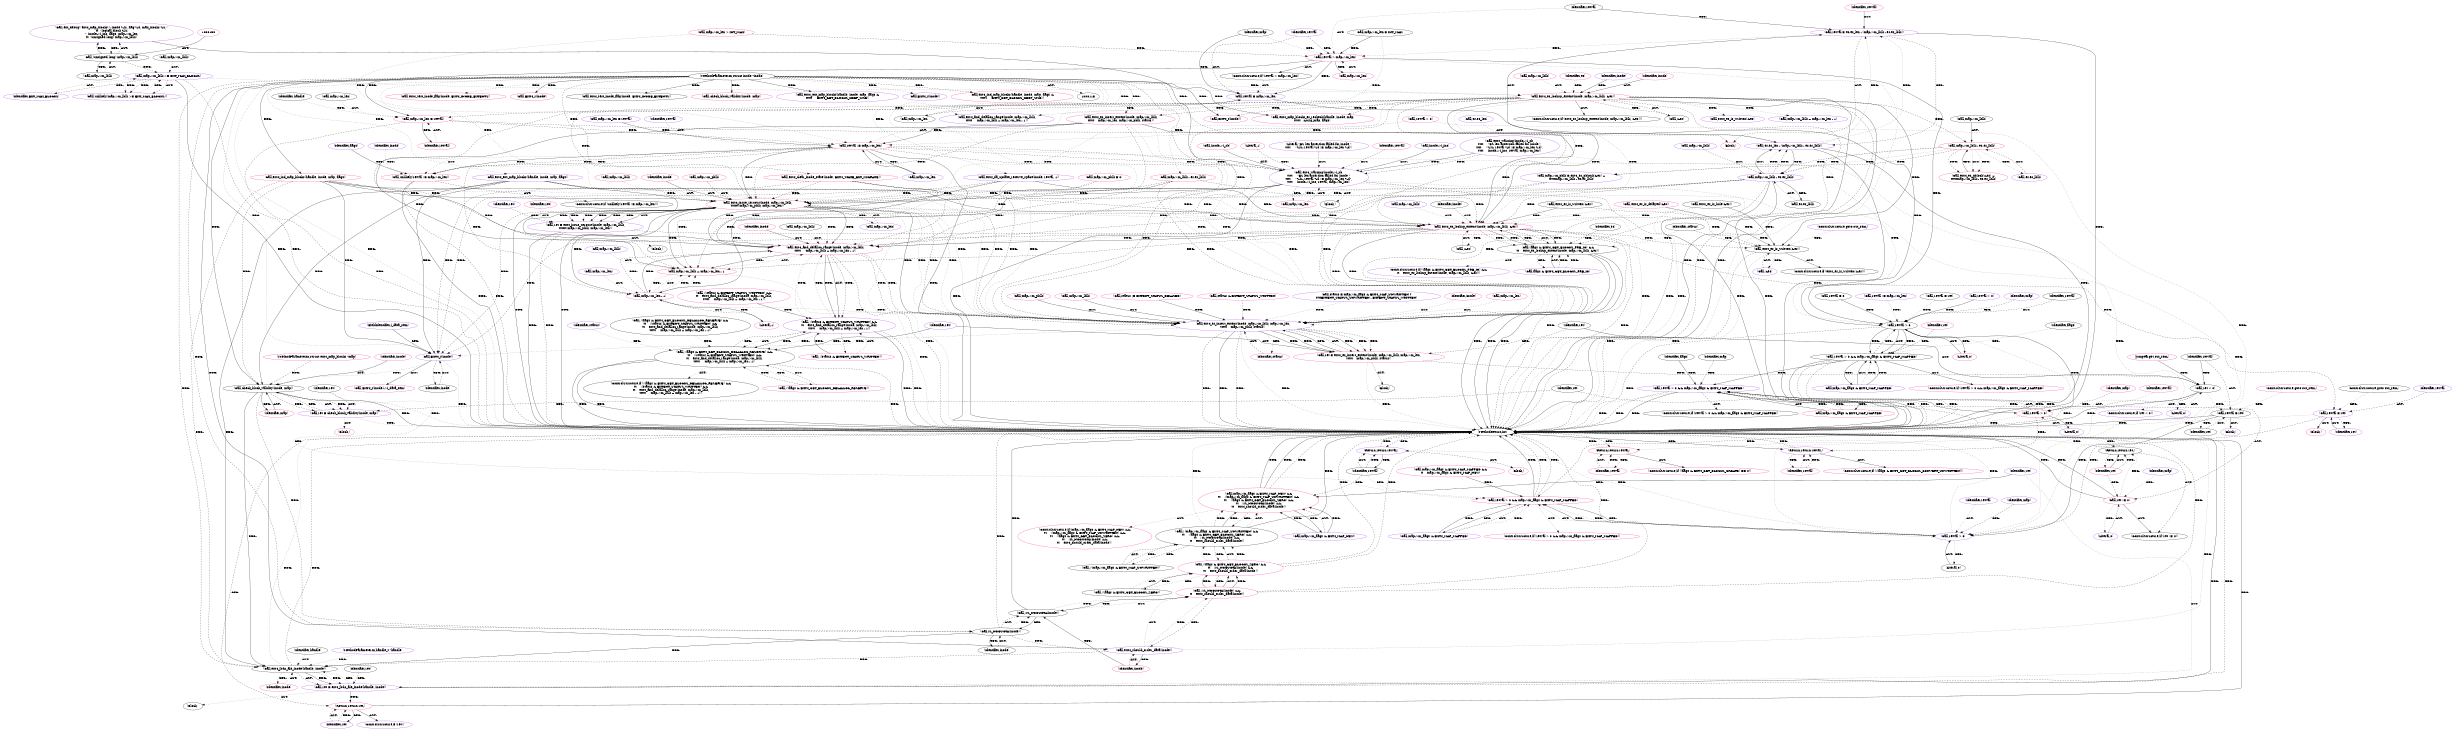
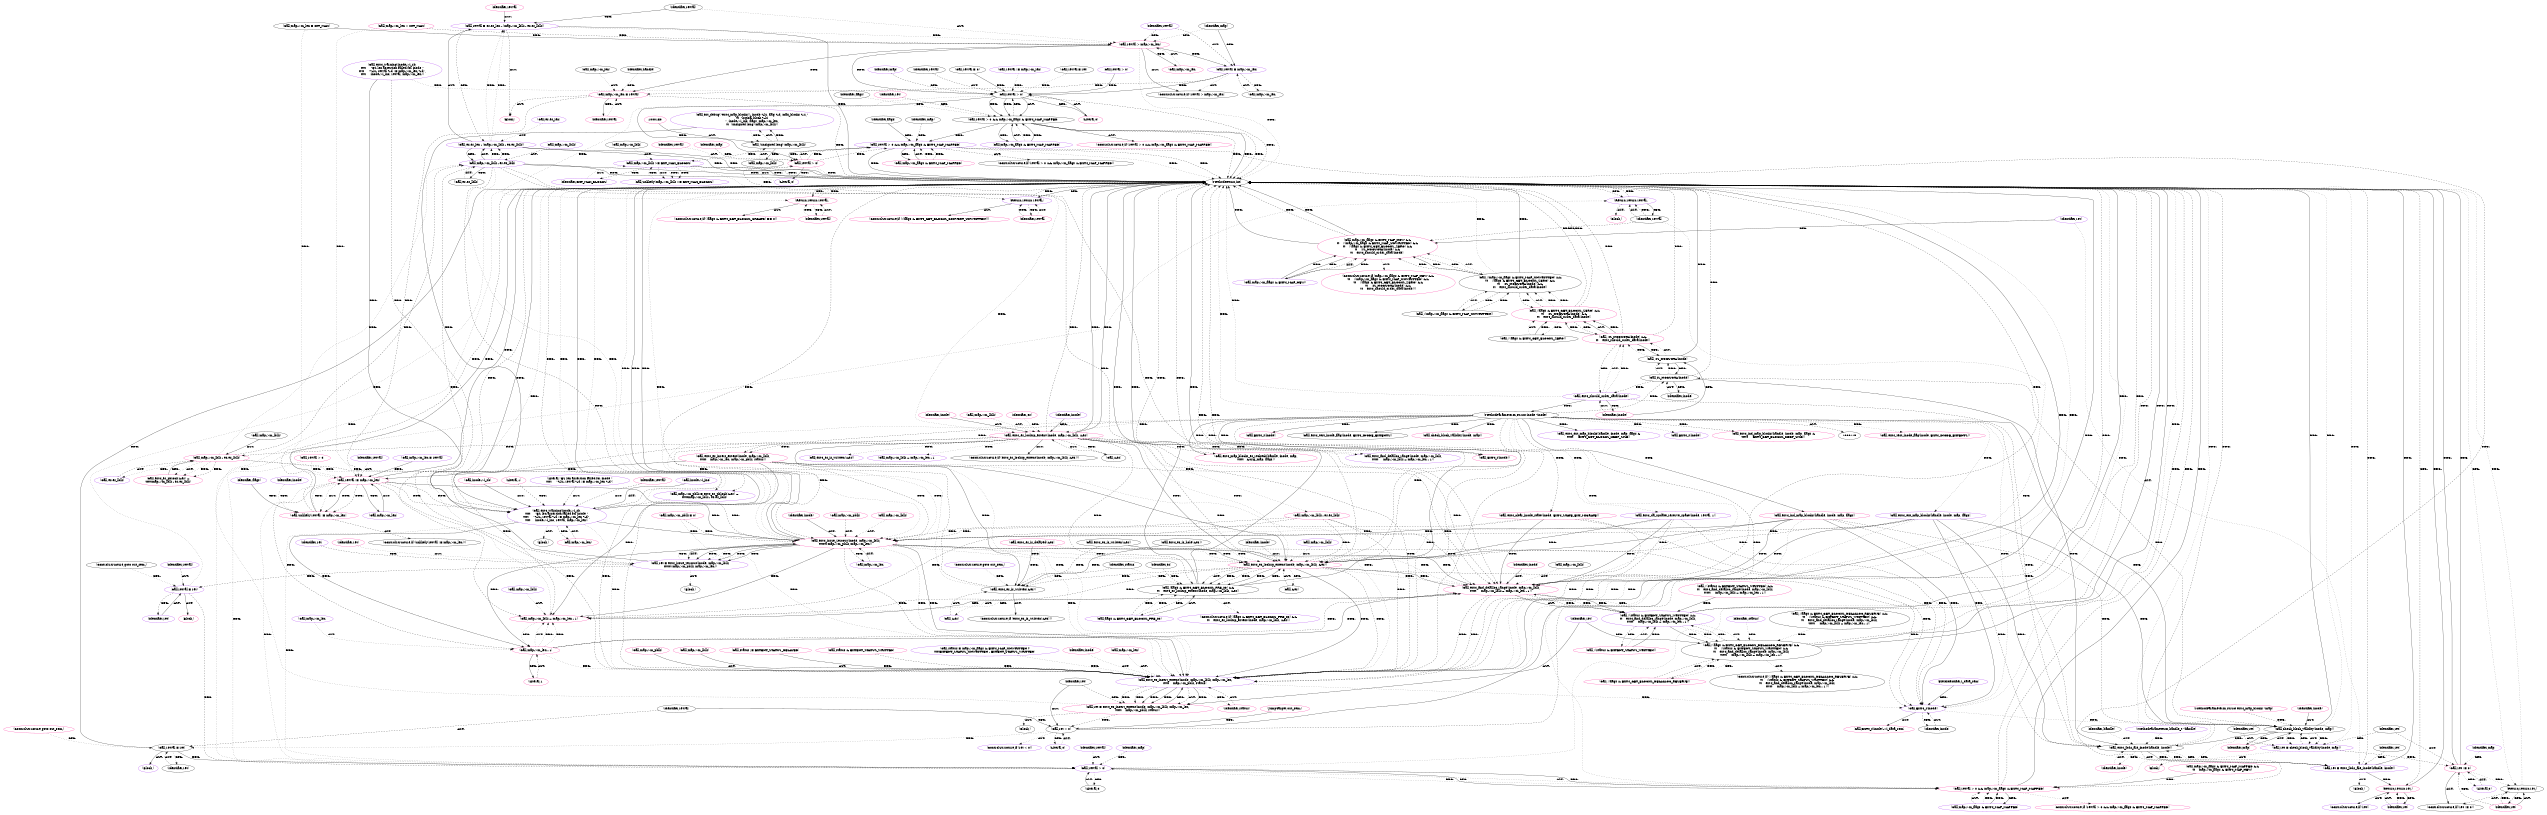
(1261, 85) -> (1215, 82)
(269, 522) -> (1560, 406)
none -> (2393, 756)
